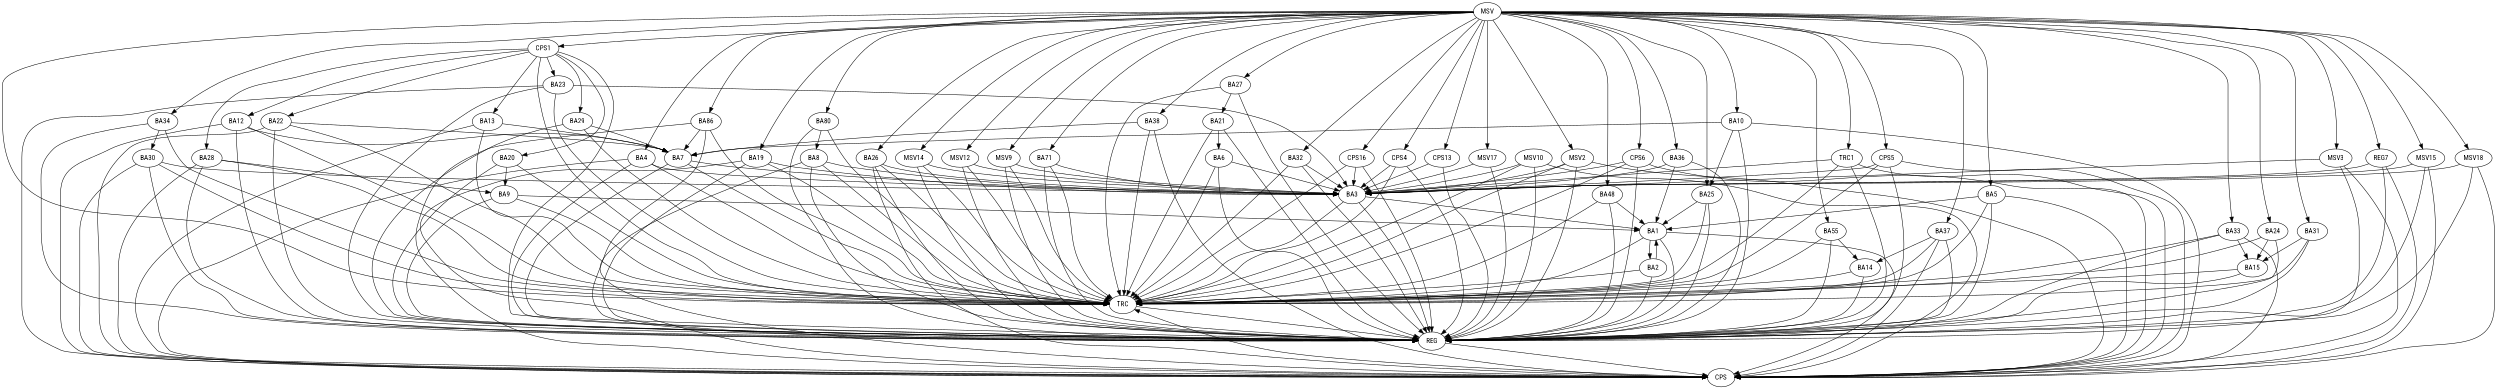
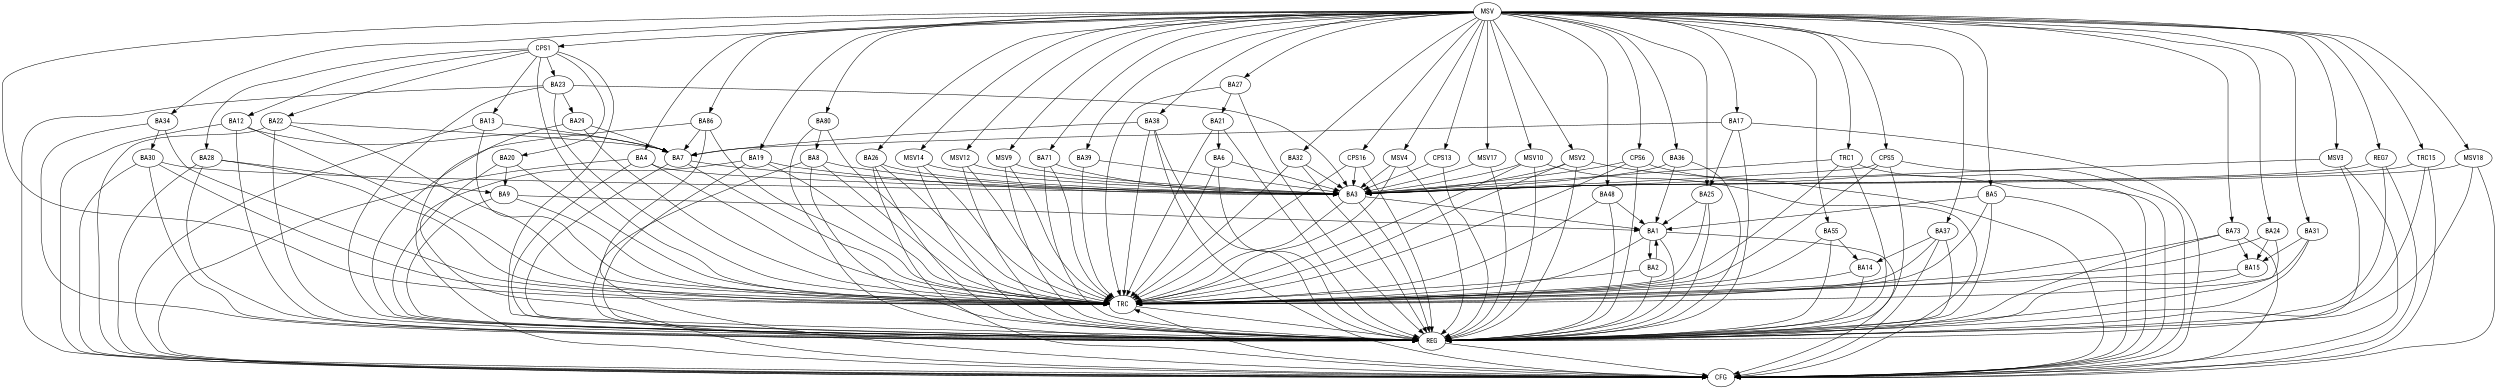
(578, 76) -> (567, 101)
none -> (1510, 82)
(1736, 121) -> (1736, 121)
none -> (1084, 158)
(1399, 158) -> (1399, 158)
(2426, 158) -> (2426, 158)
(2233, 231) -> (2233, 231)
none -> (1277, 255)
(1721, 378) -> (1721, 378)
